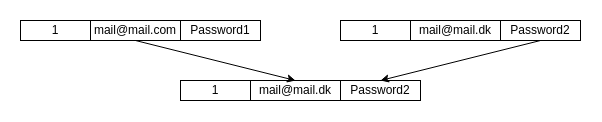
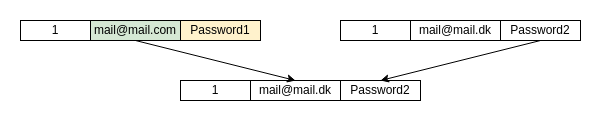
(136, 31) -> (136, 31)
(221, 31) -> (221, 31)
